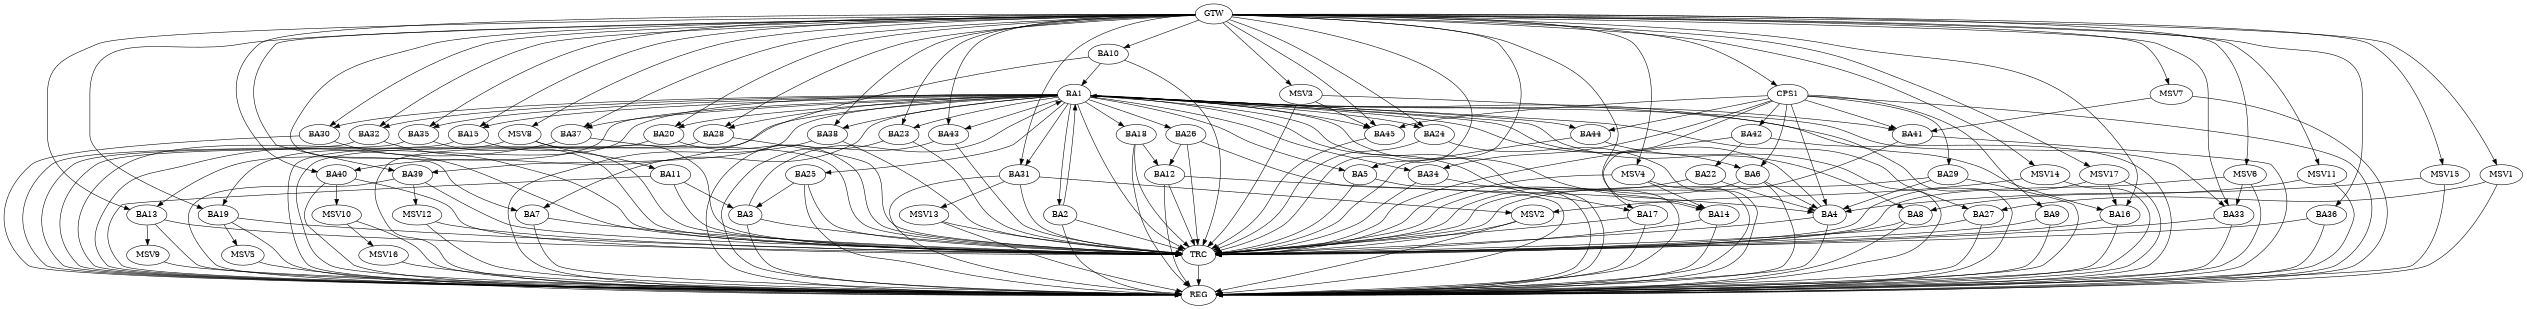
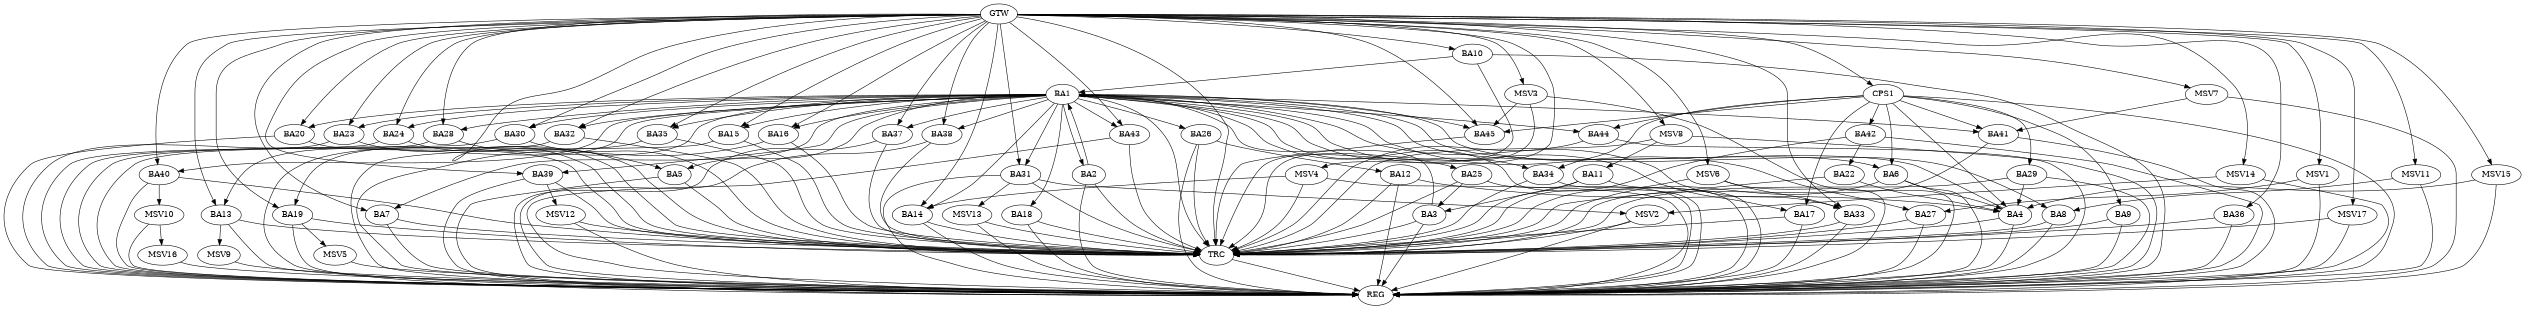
(1149, 152) -> none
(2111, 192) -> none
